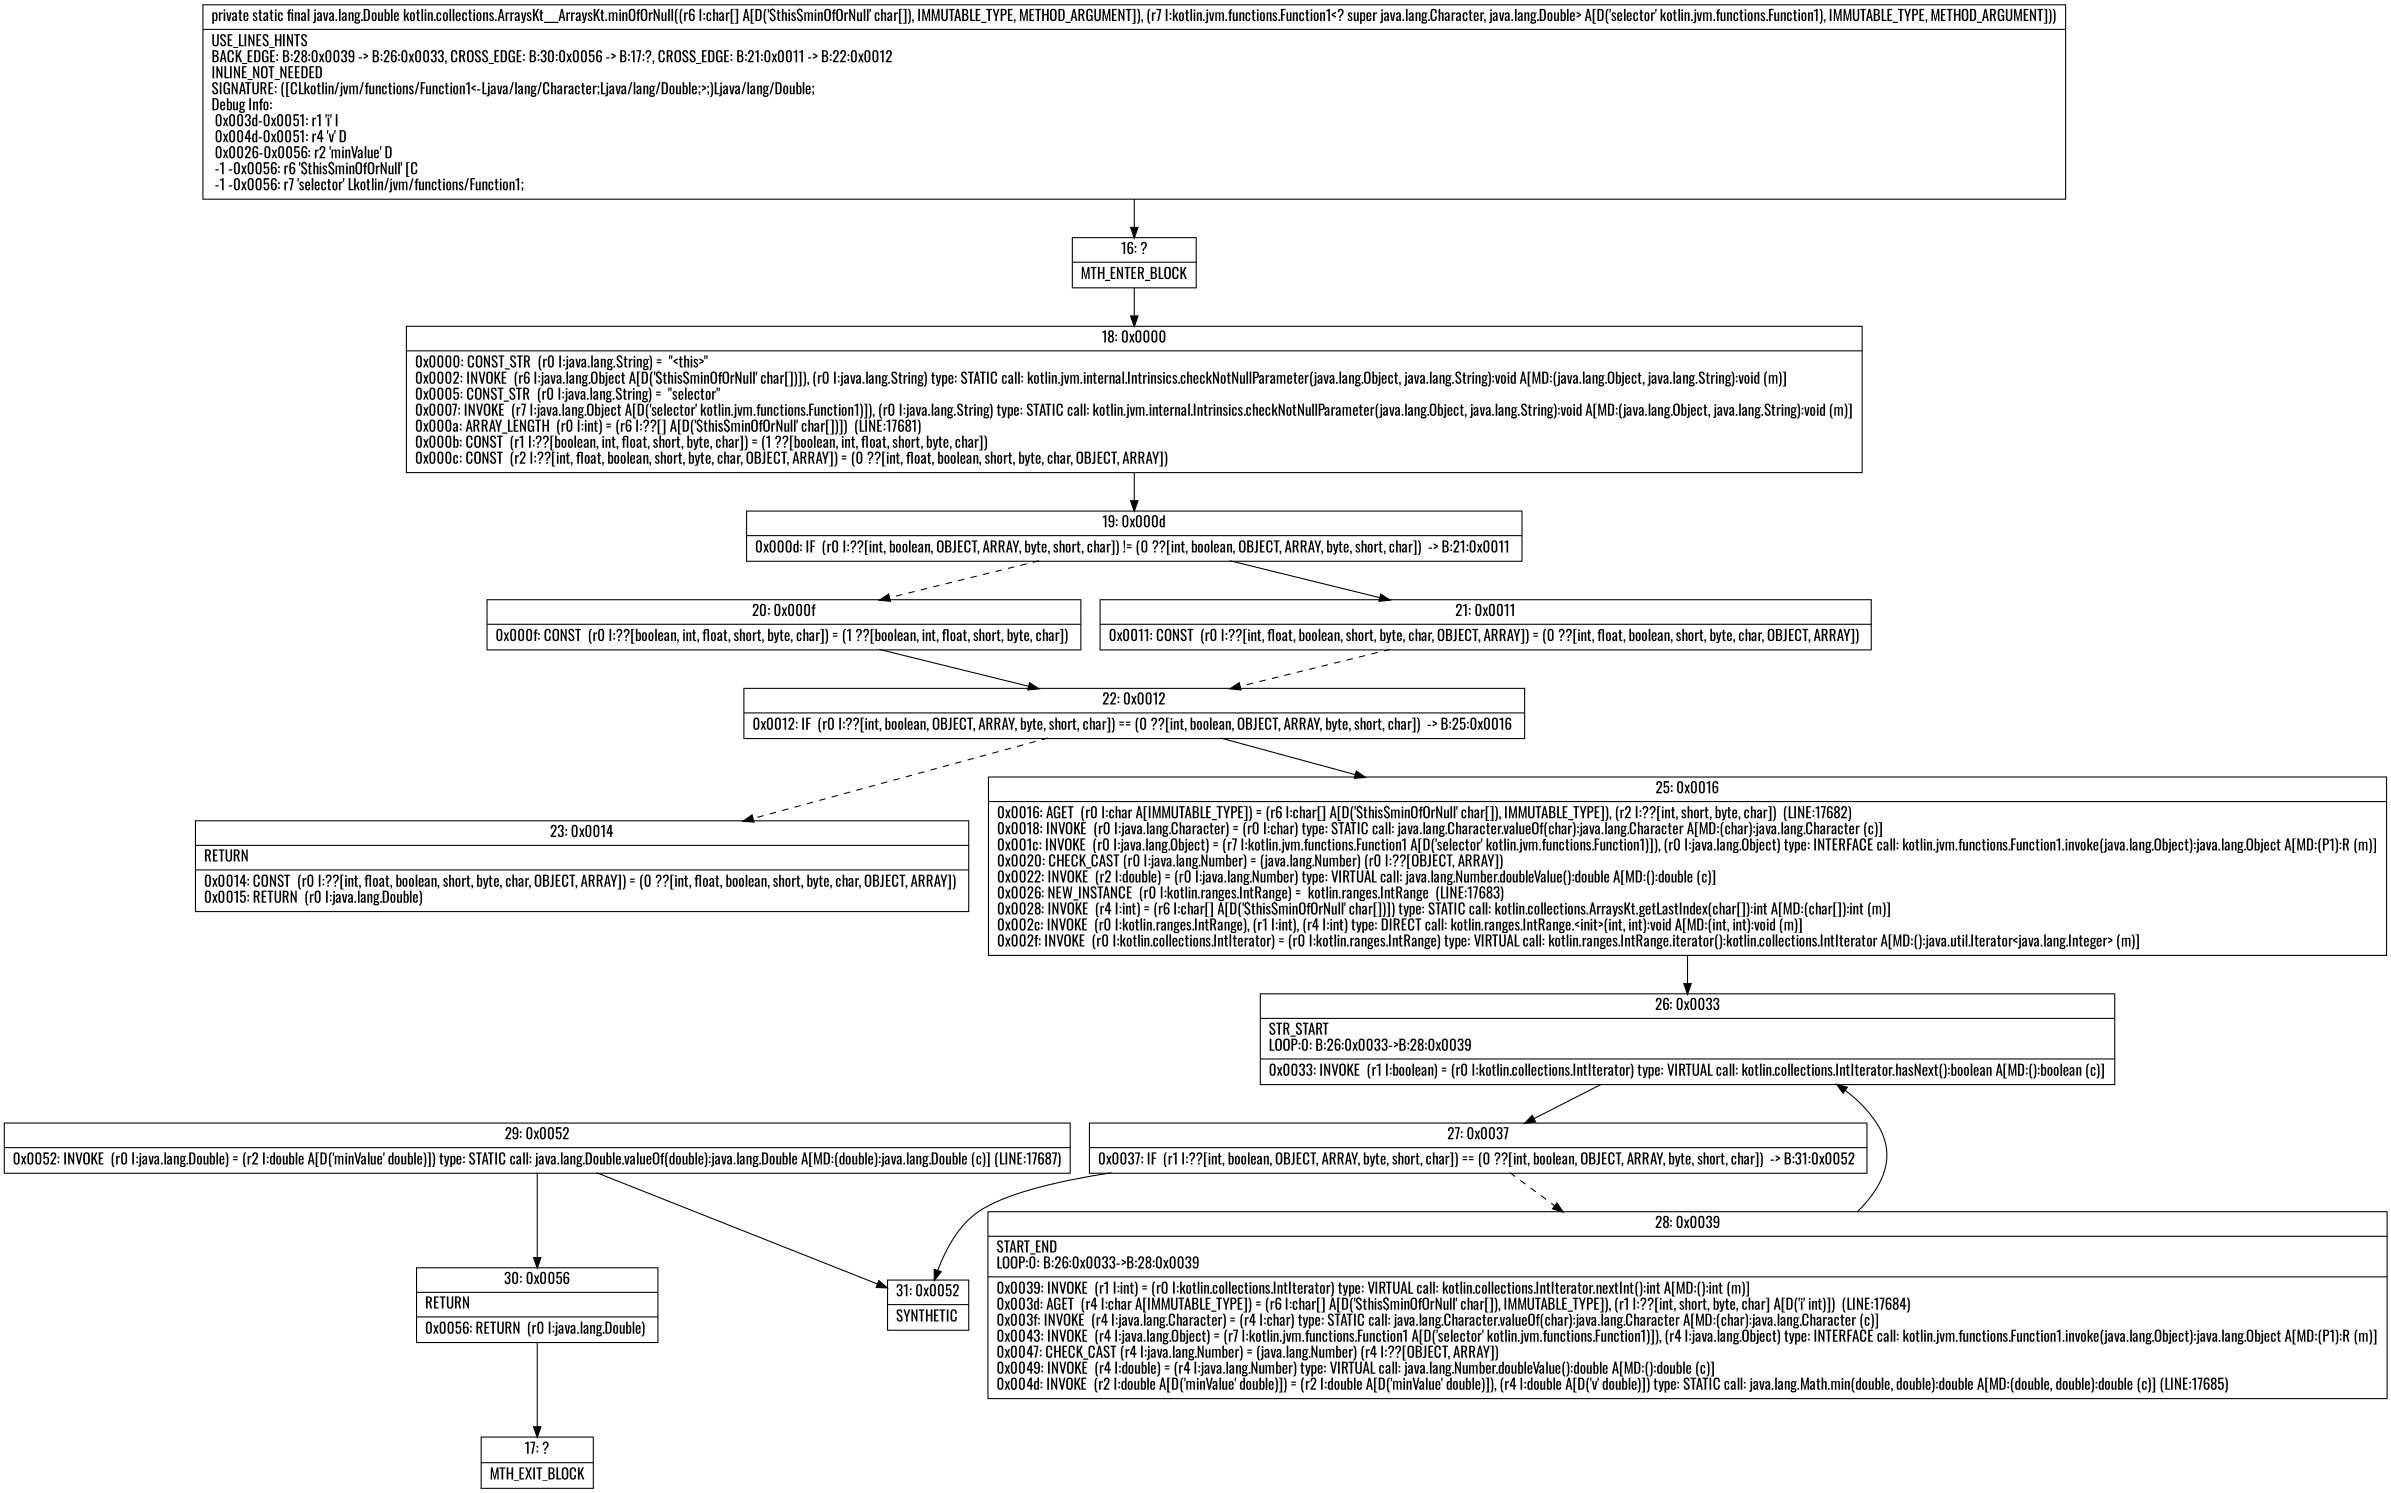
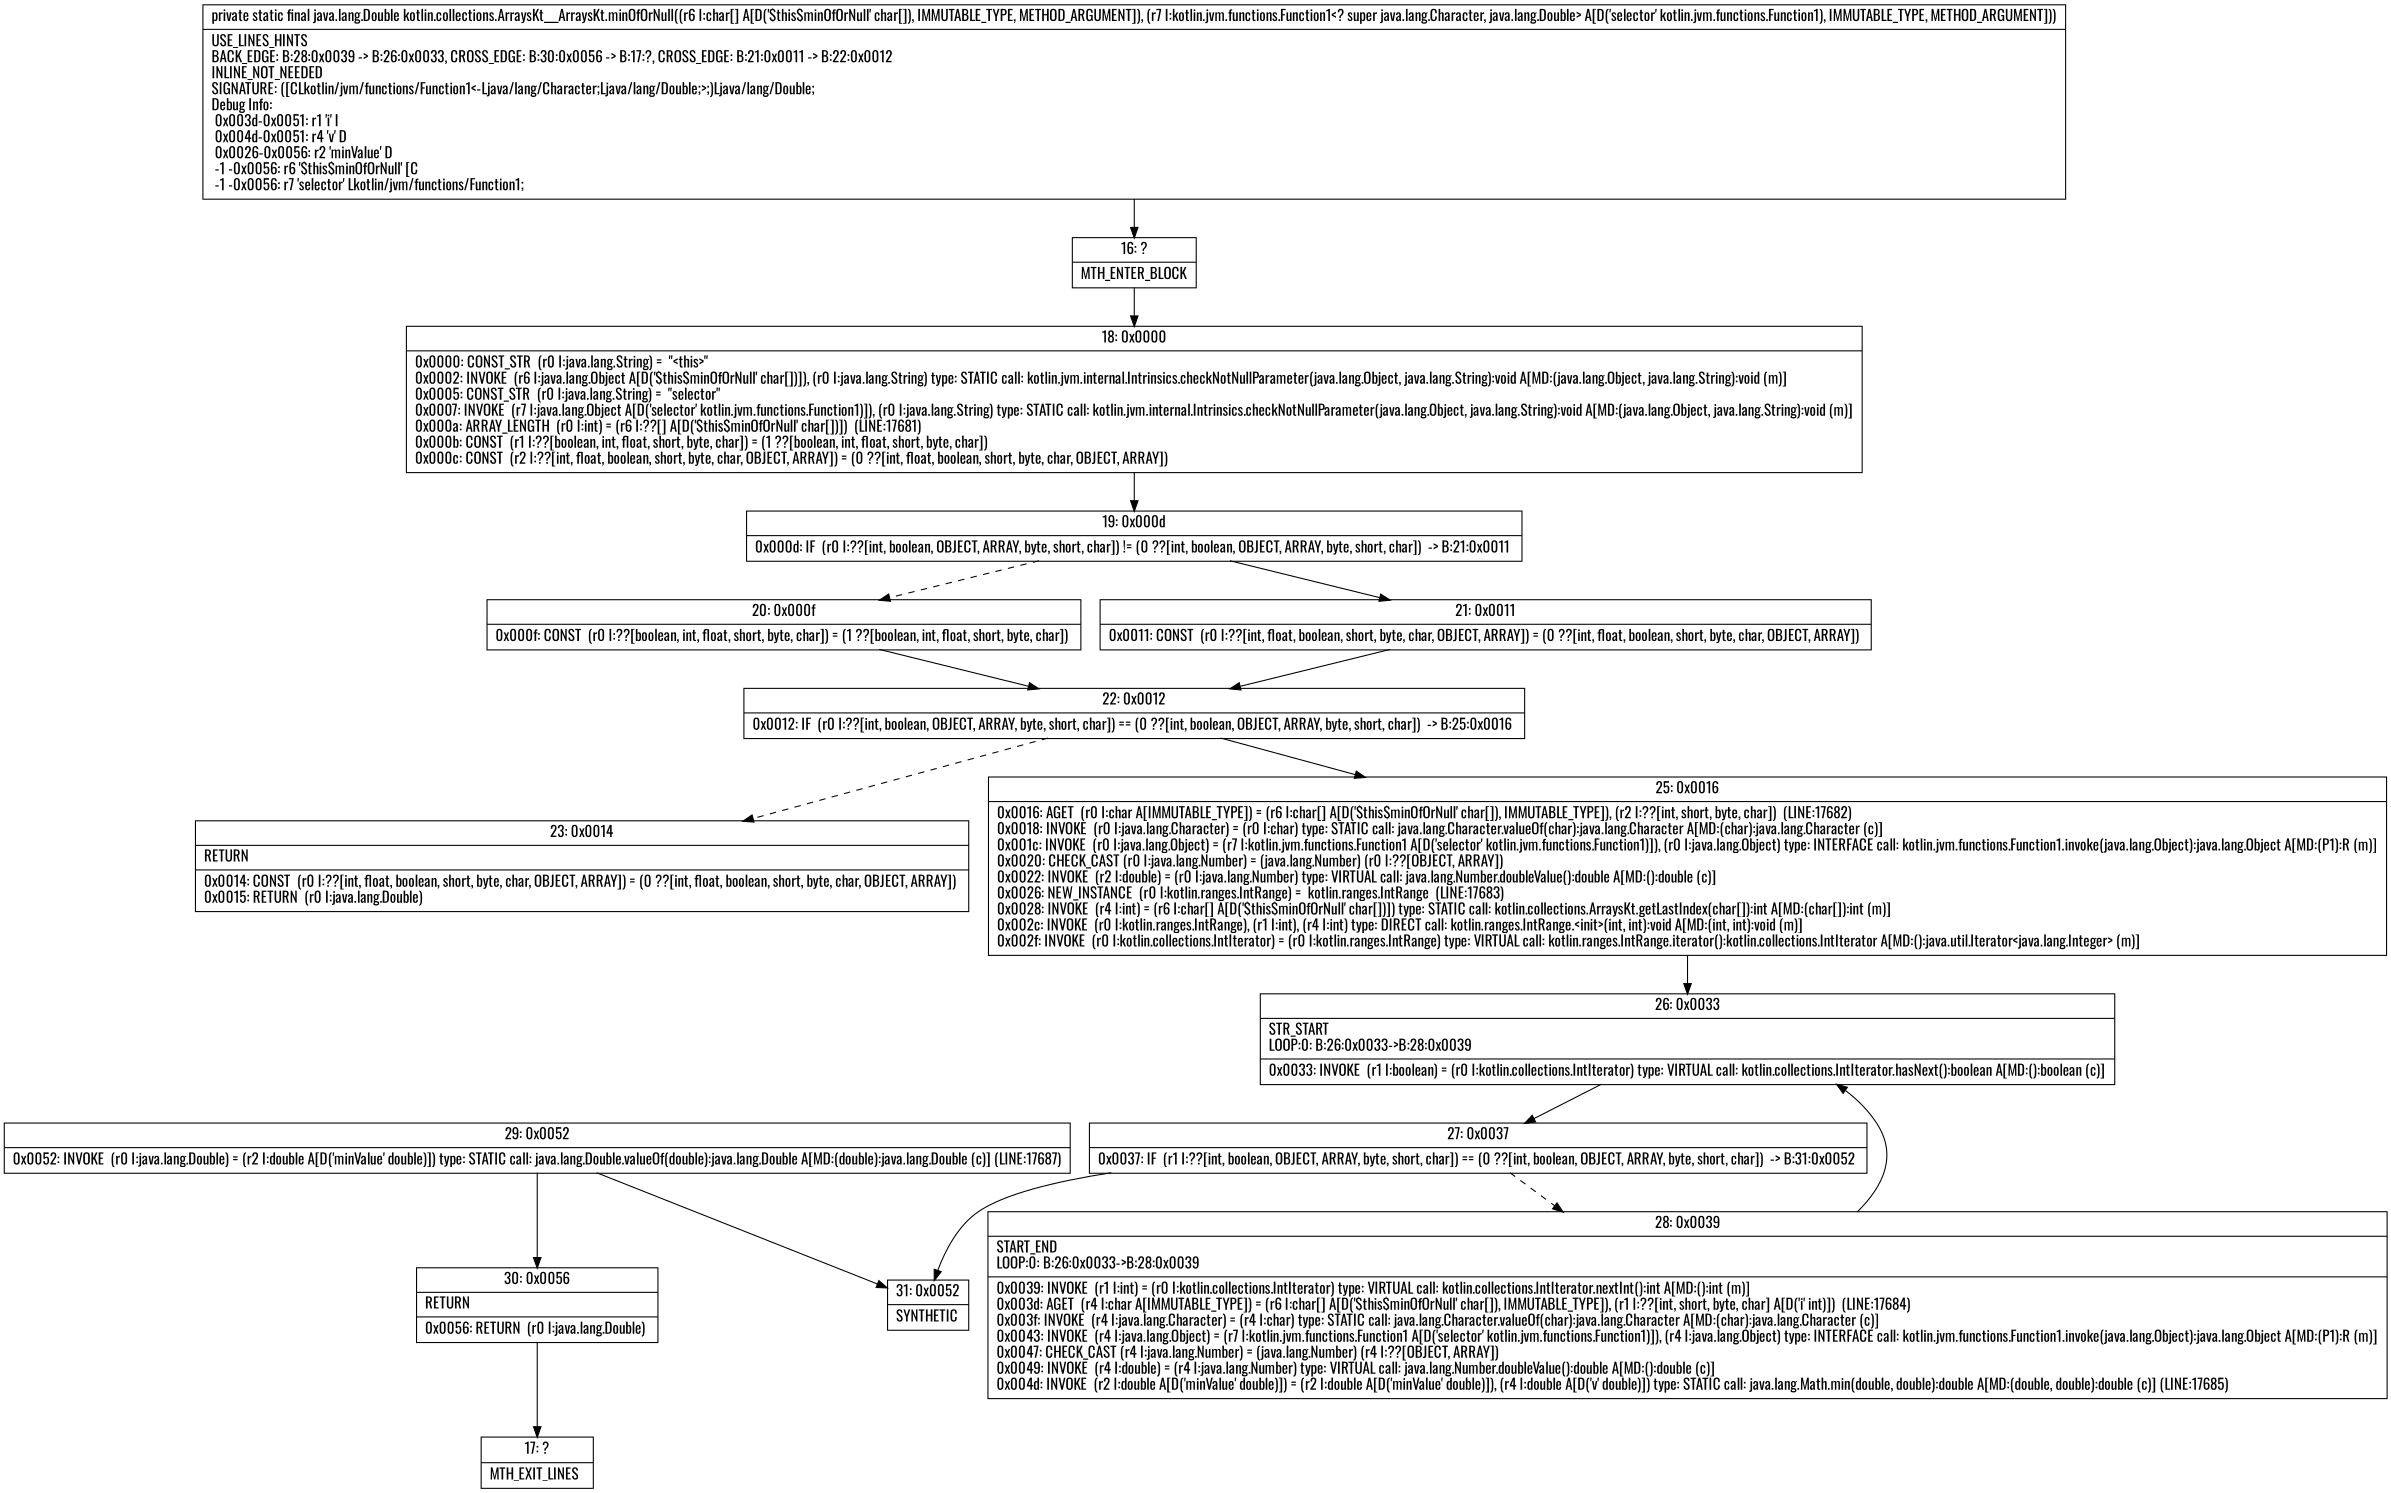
(1315, 668) -> (1315, 668)
(537, 1475) -> (535, 1475)
